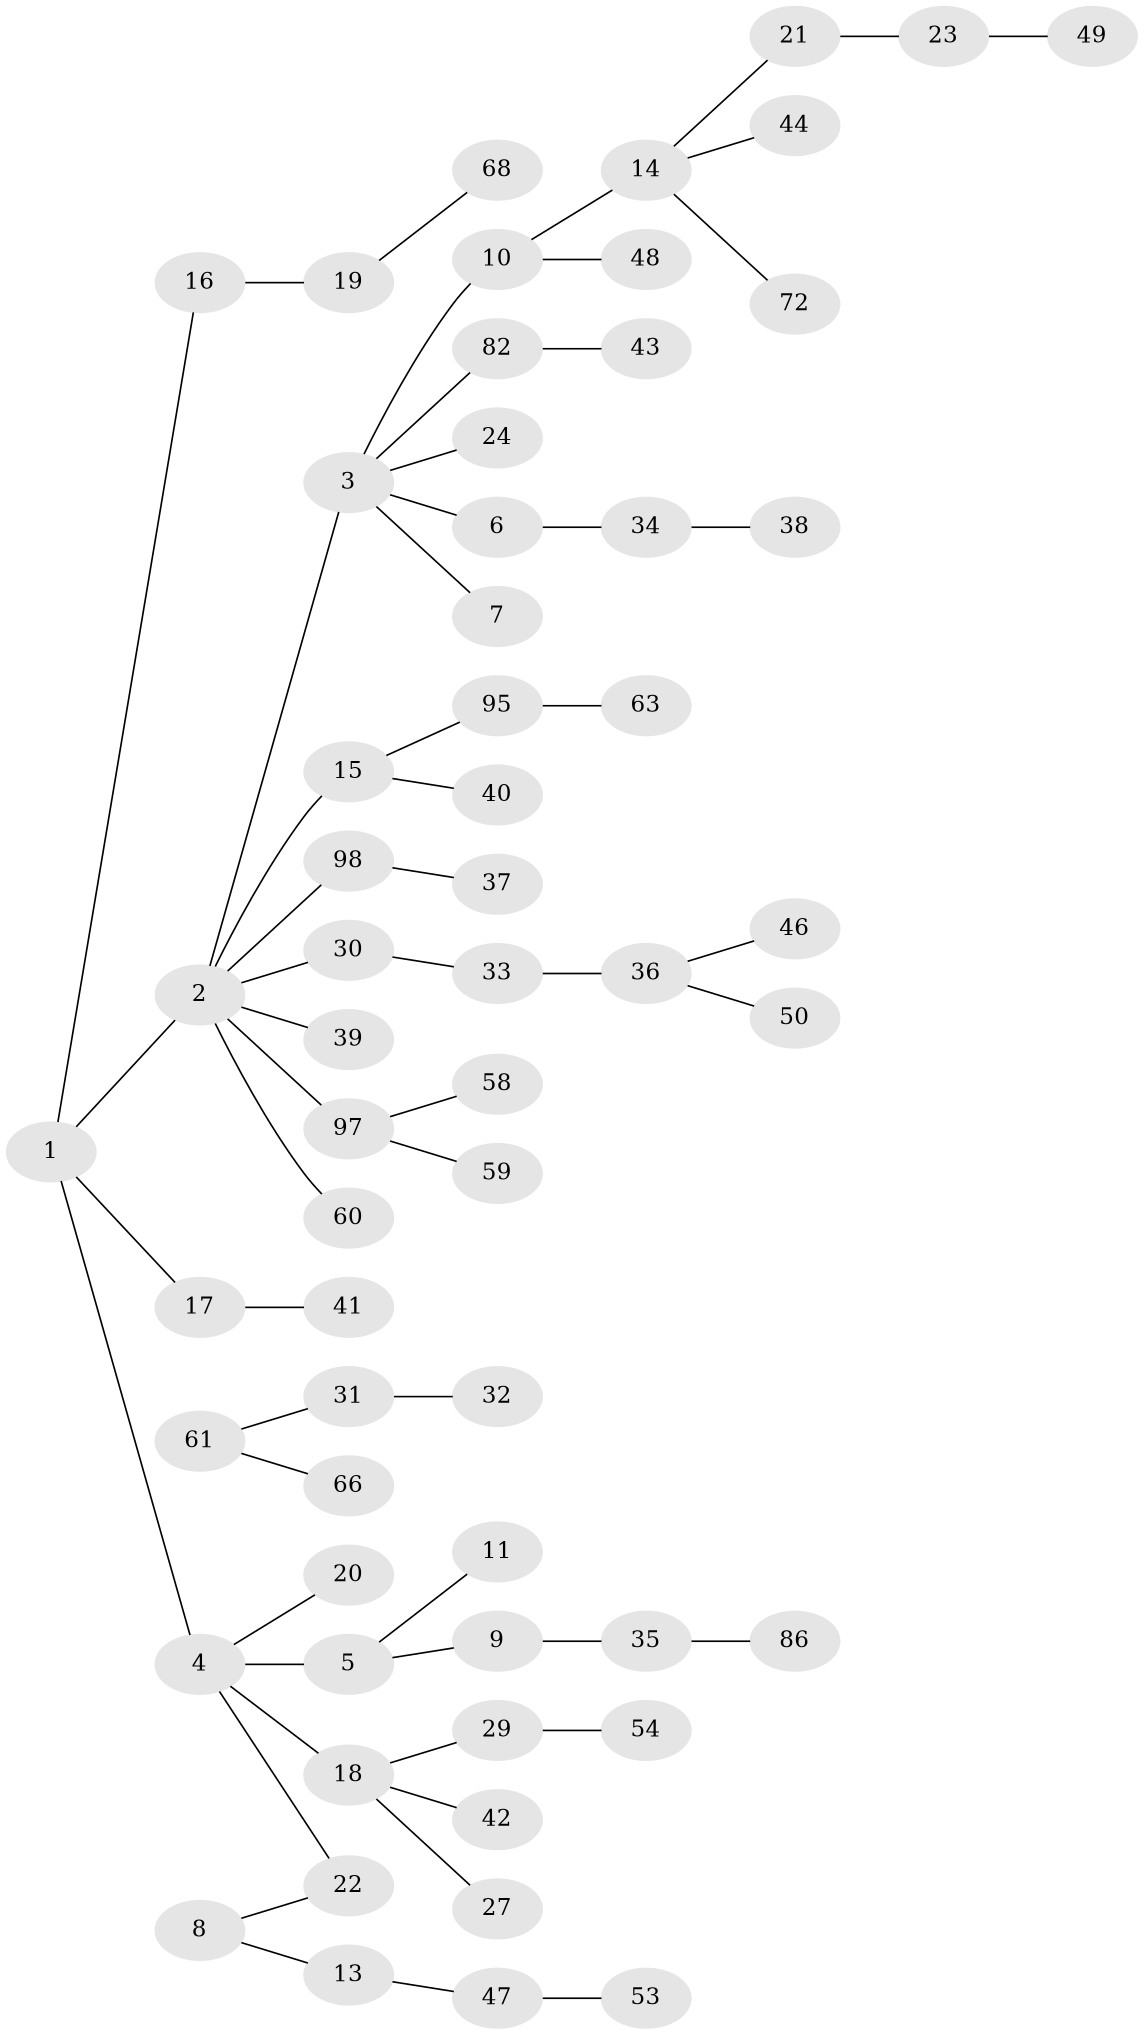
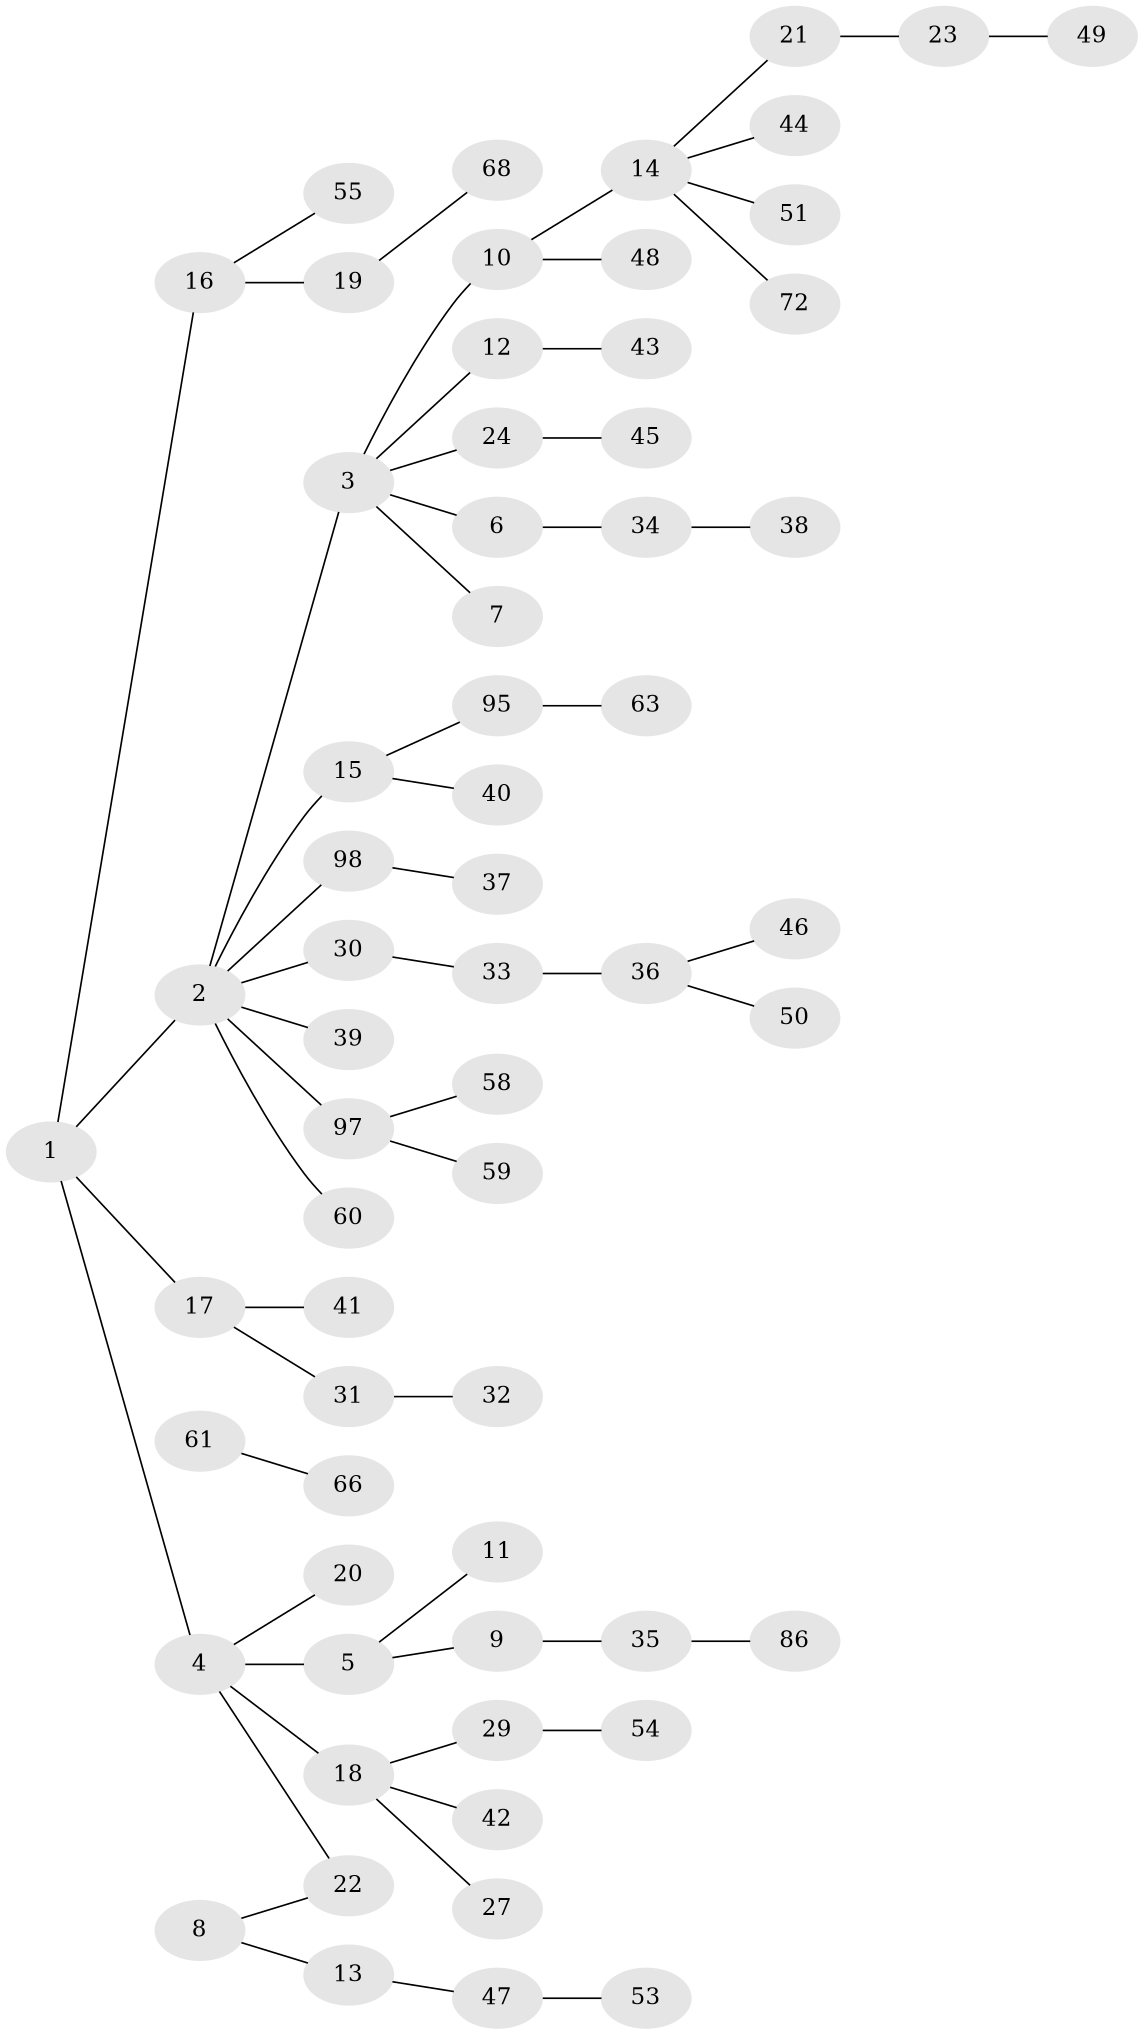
none -> (349, 193)
none -> (795, 215)
(497, 349) -> (497, 349)
none -> (646, 438)
(275, 1419) -> (274, 1352)
